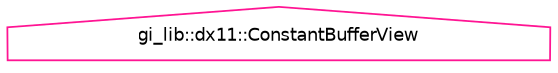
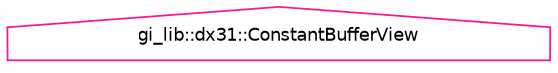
(279, 36) -> (279, 36)
